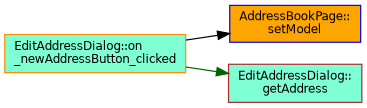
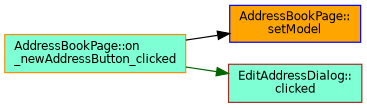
(95, 54) -> (95, 54)
(295, 83) -> (295, 83)
